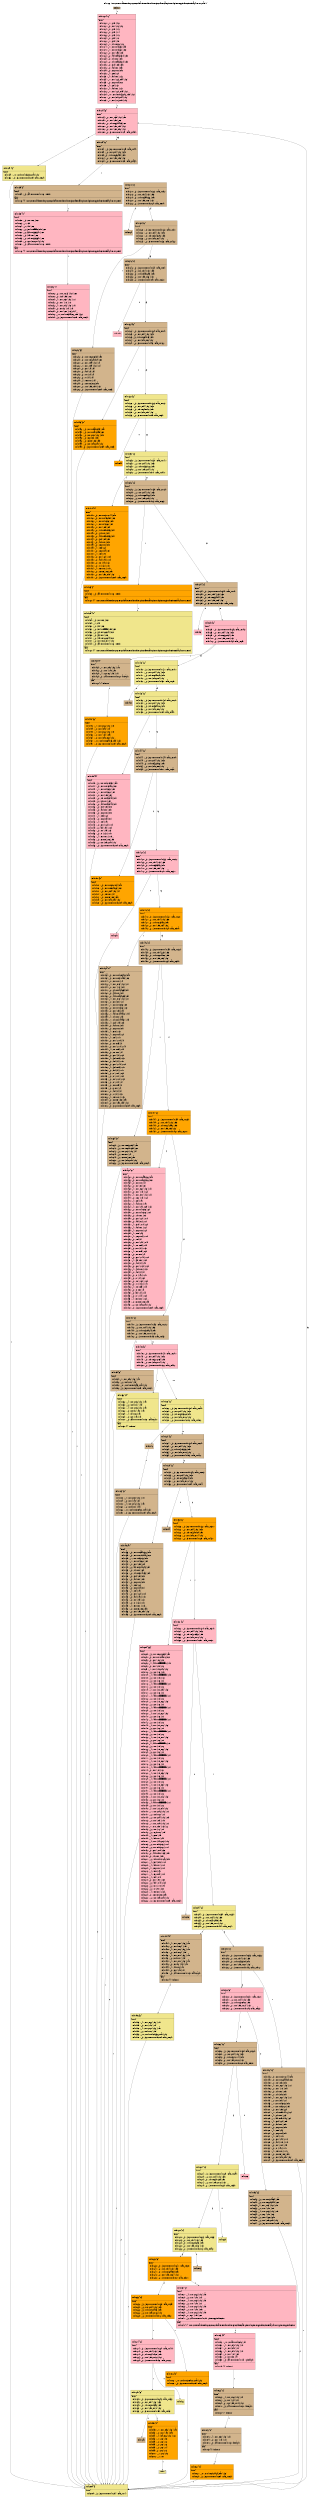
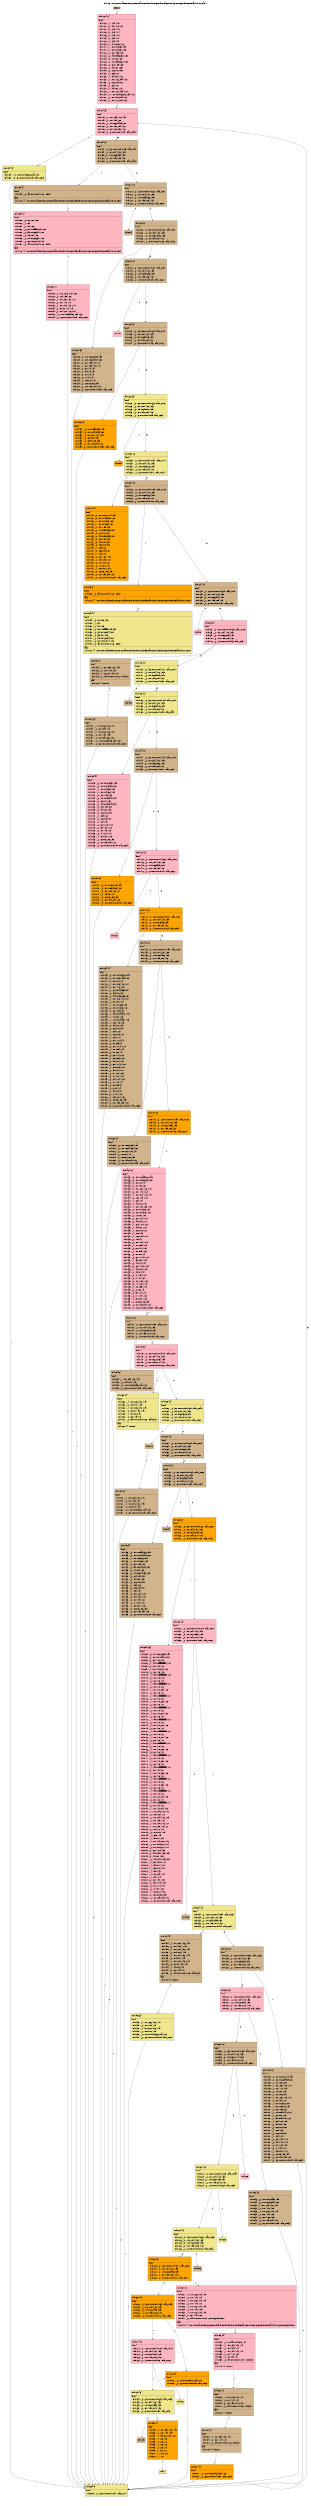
none -> (131, 173)
(106, 732) -> (106, 732)
(182, 1226) -> (146, 1313)
(97, 1710) -> (93, 1695)
